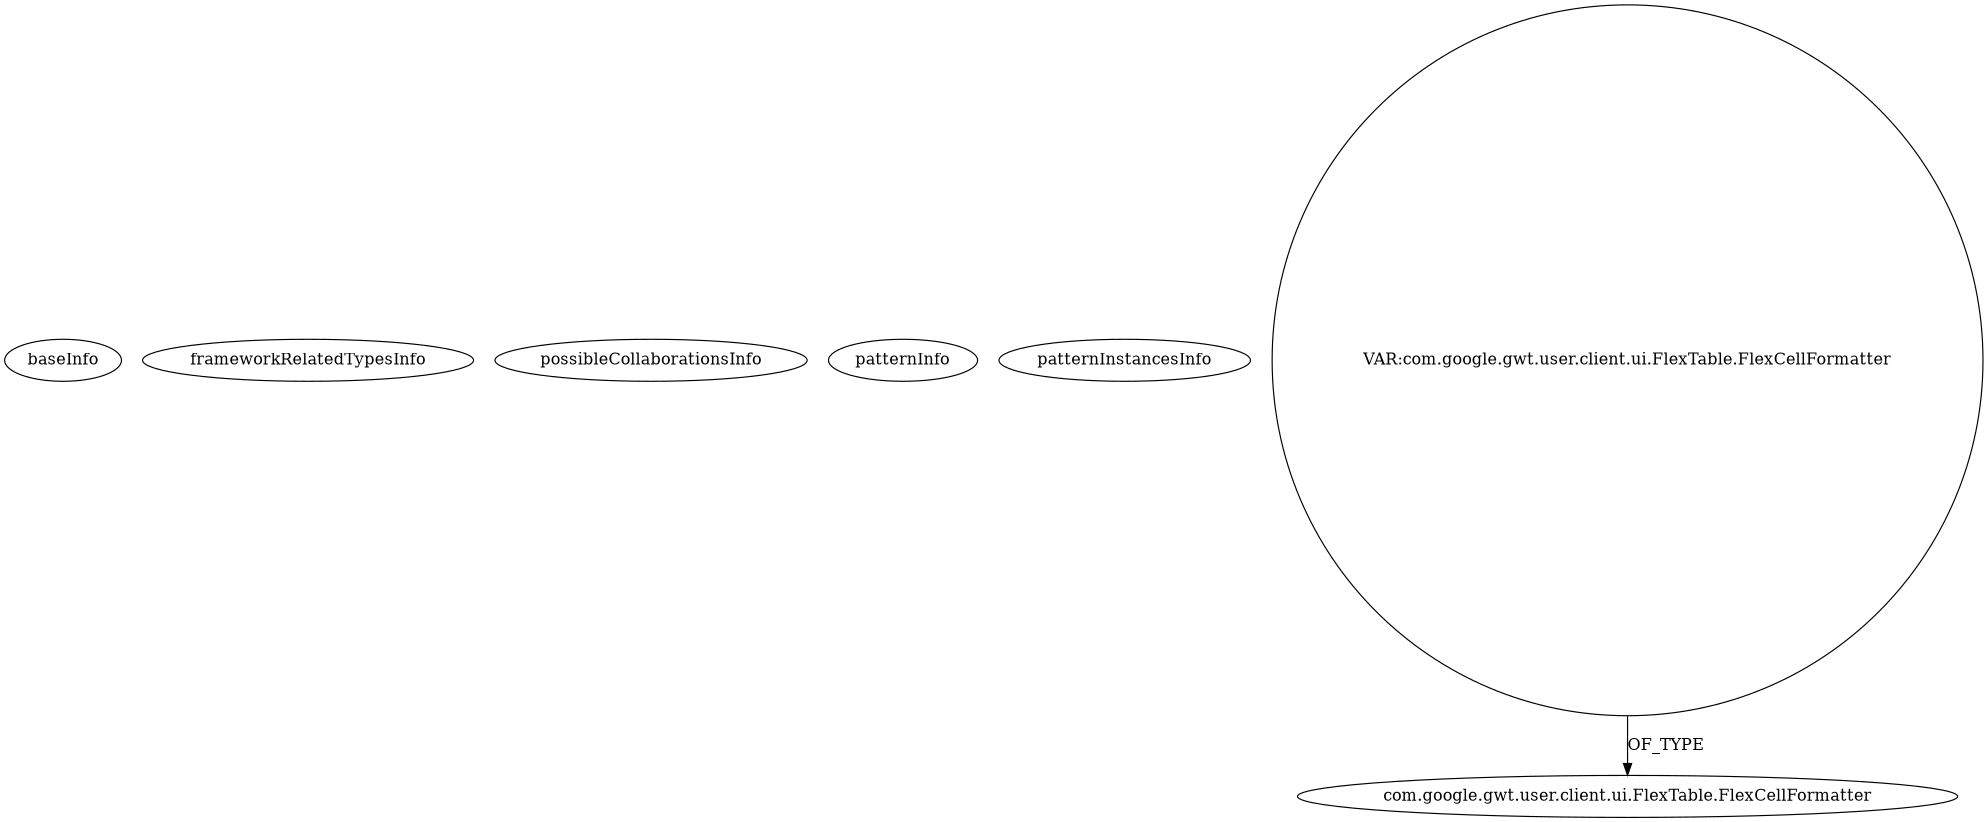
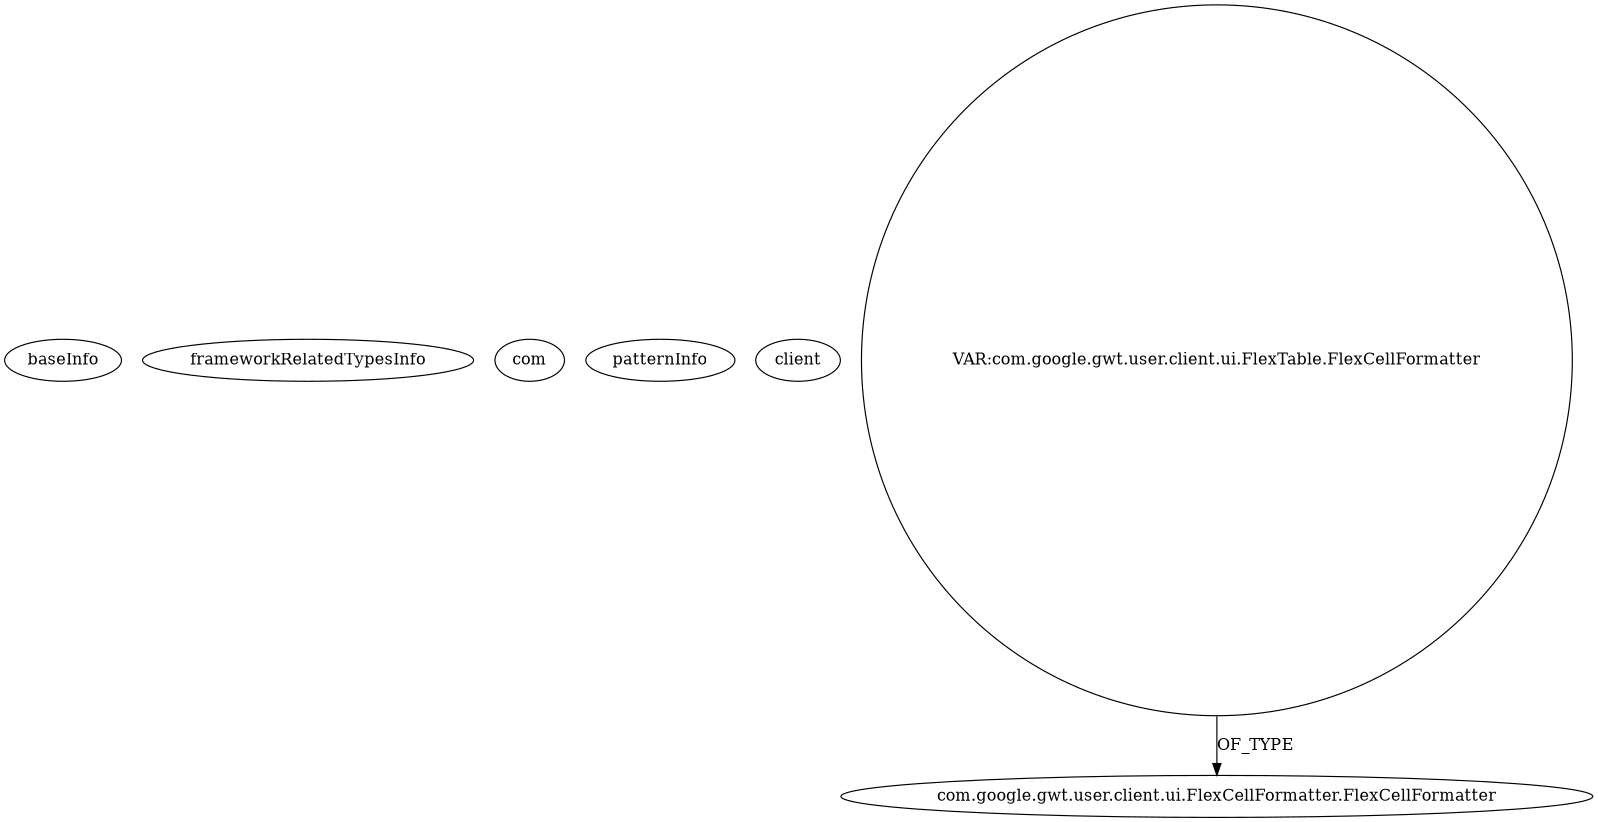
(651, 360) -> (530, 360)
(1125, 360) -> (798, 360)
(1628, 796) -> (1217, 796)
